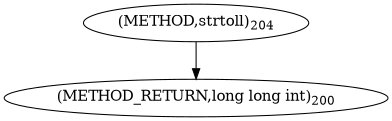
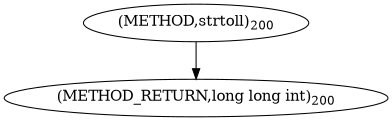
(262, 21) -> (262, 21)
